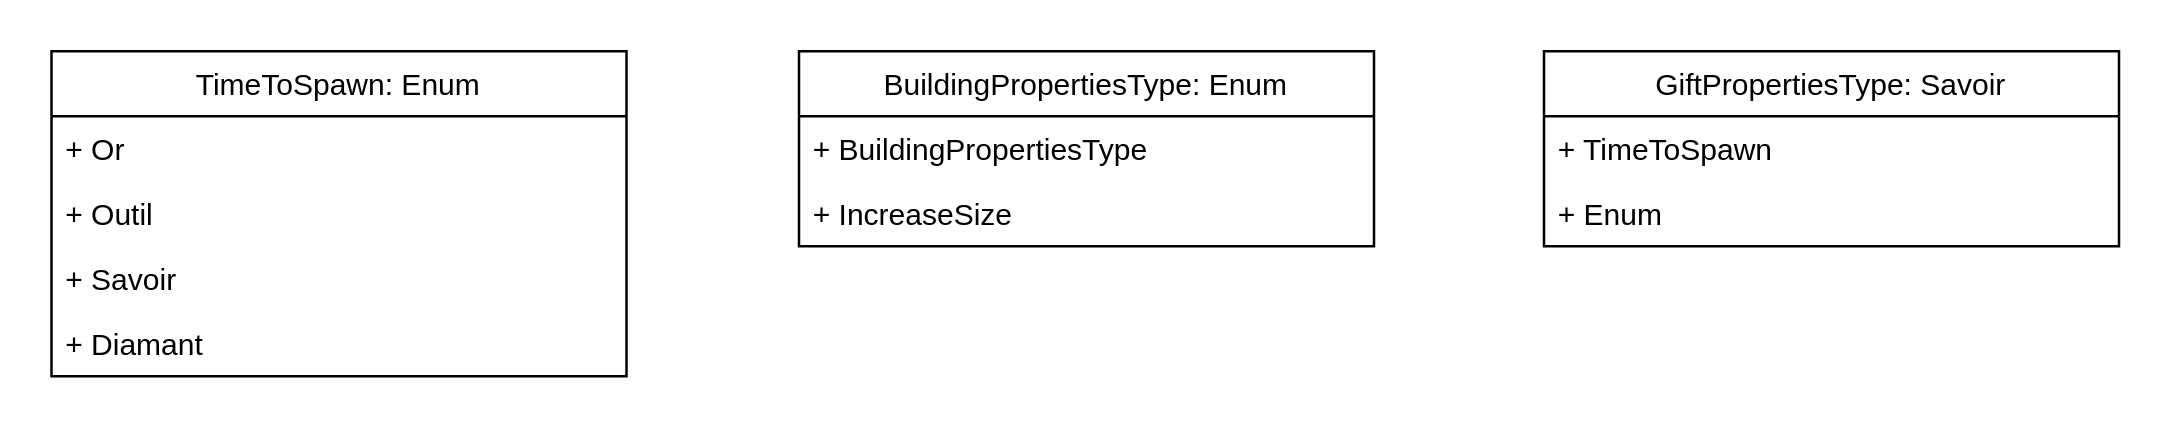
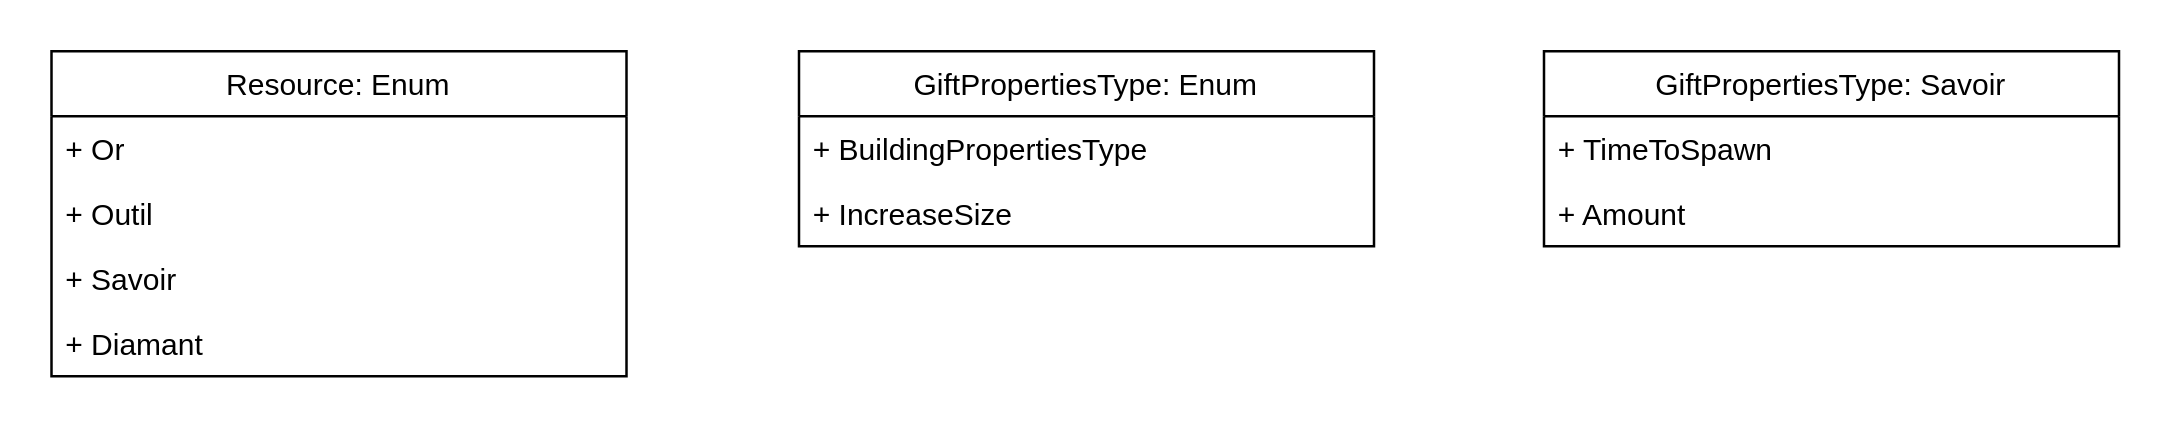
(338, 85) -> (338, 85)
(1085, 85) -> (1085, 85)
(1604, 215) -> (1621, 215)
